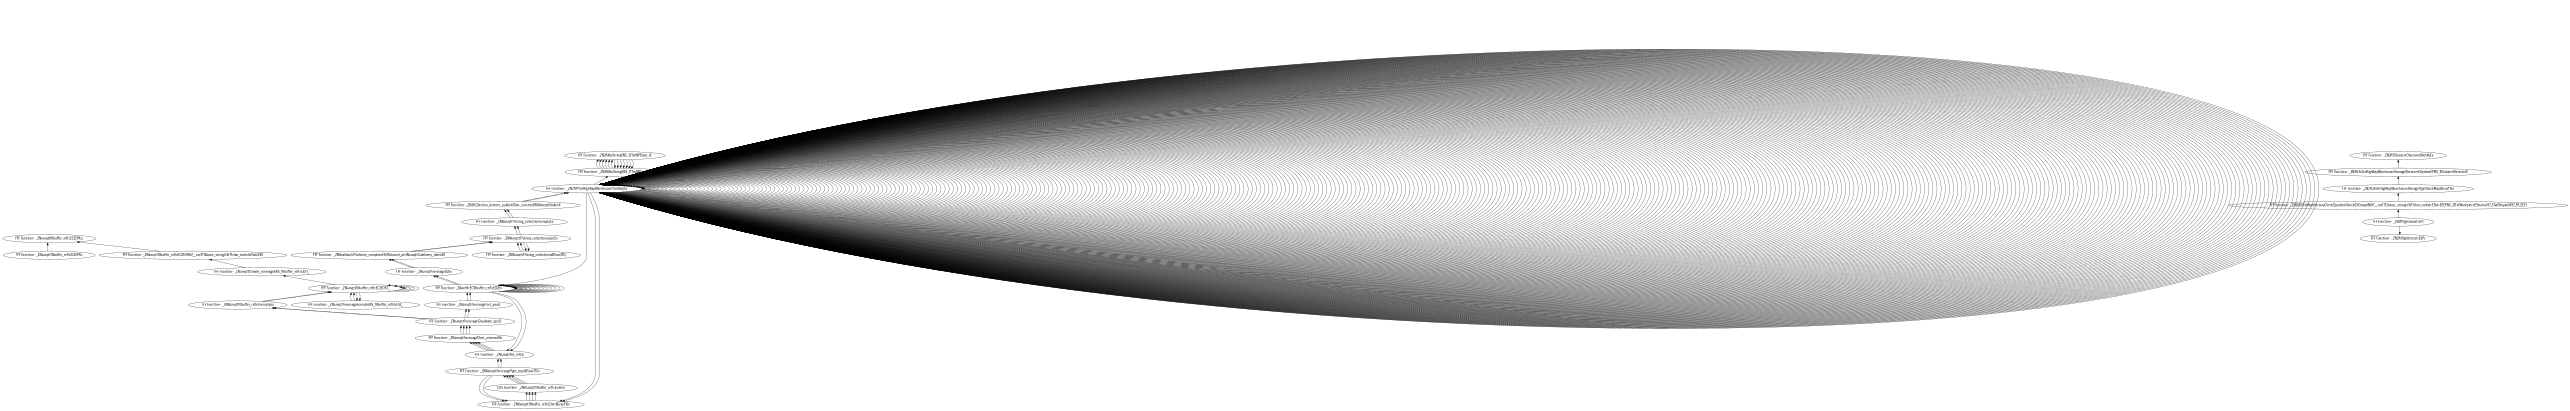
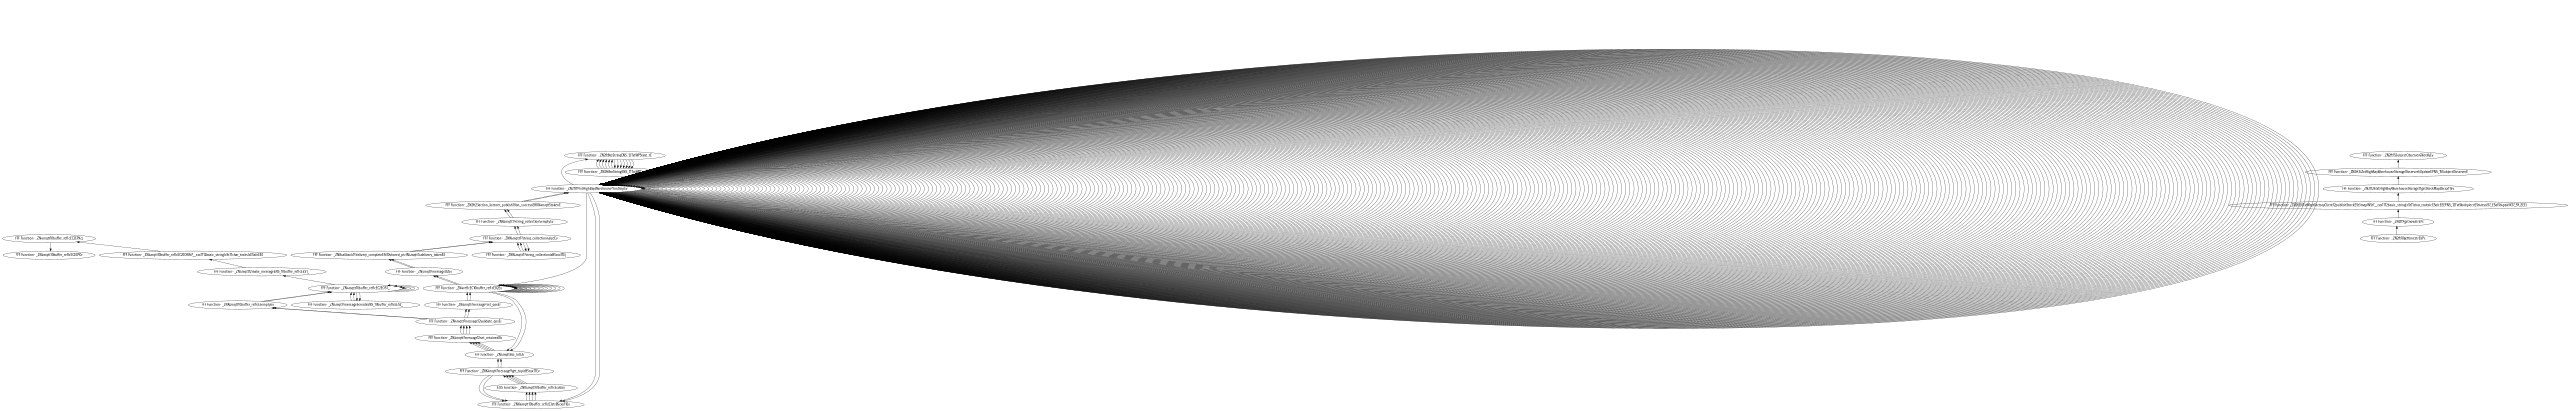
(600, 181) -> (564, 167)
(2400, 229) -> (2397, 231)
(48, 248) -> (51, 246)
